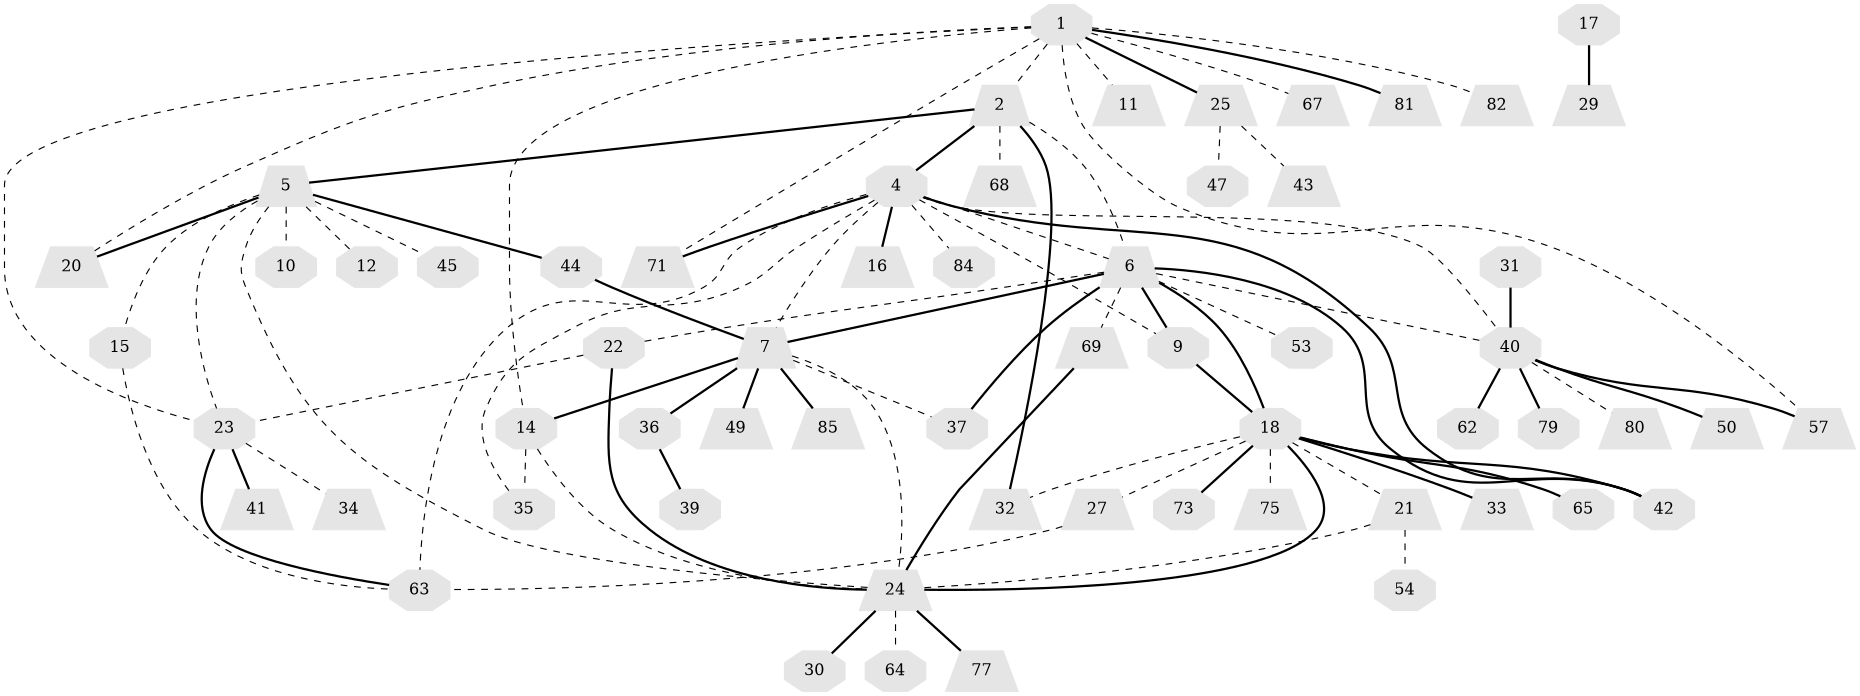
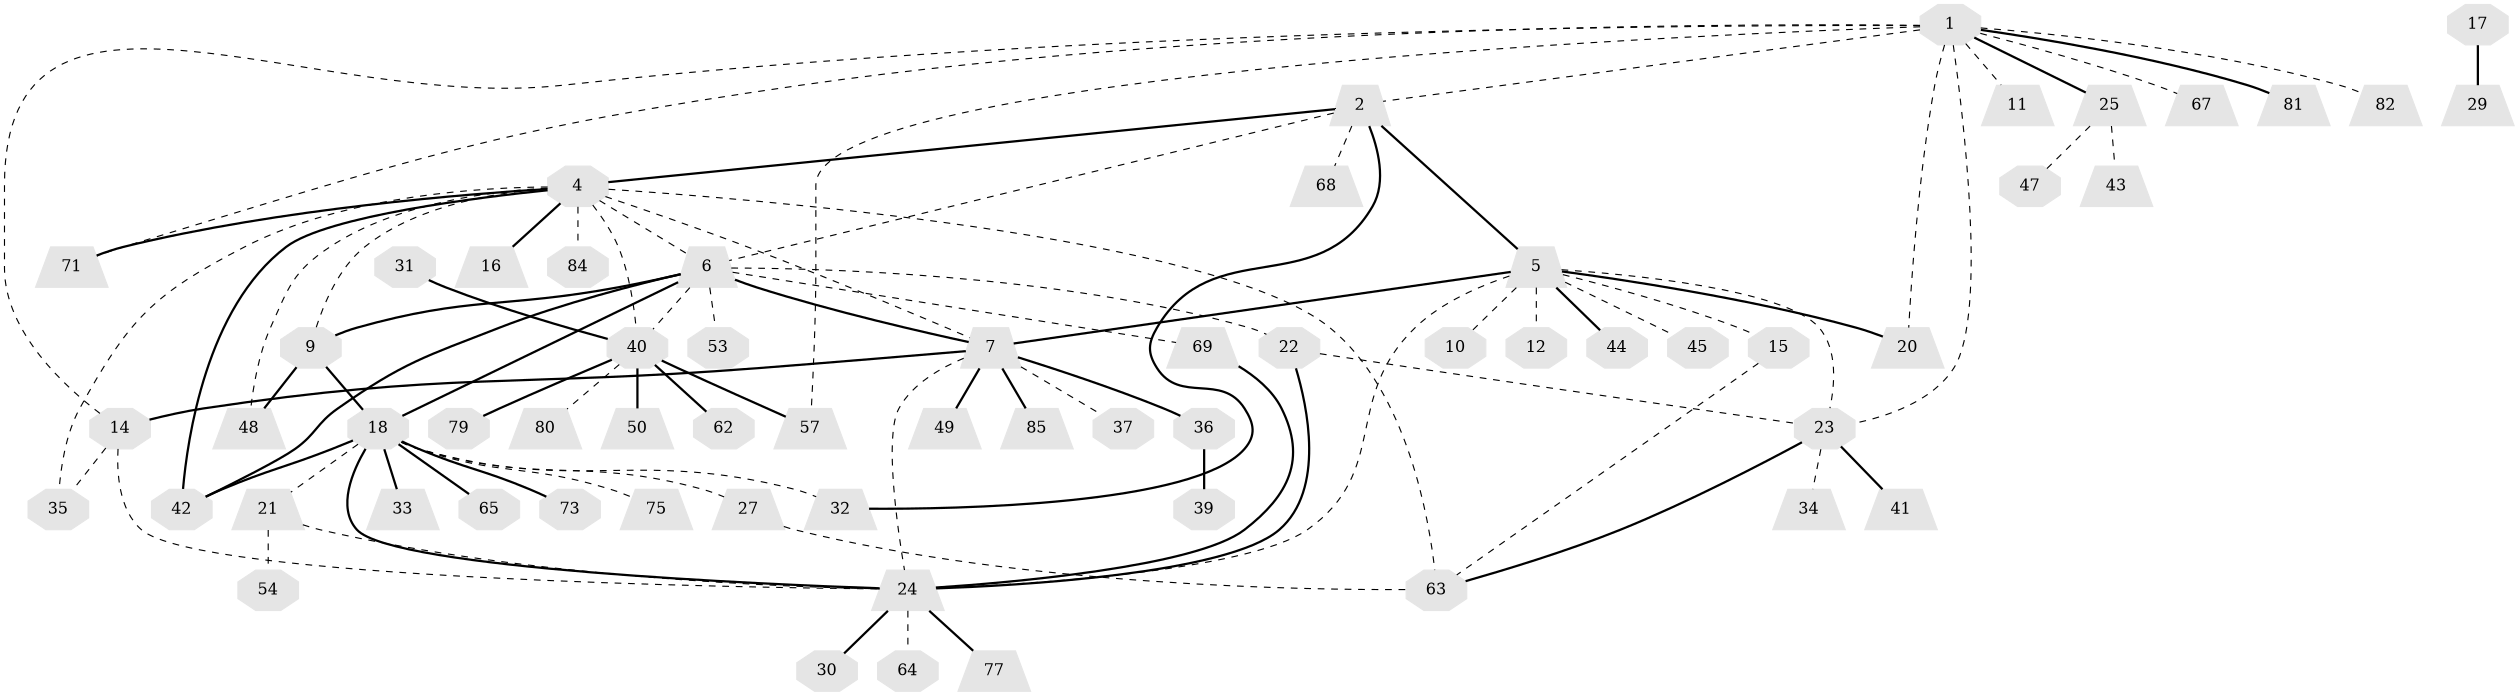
(673, 312) -> (1262, 308)
(1030, 343) -> none
none -> (249, 429)
